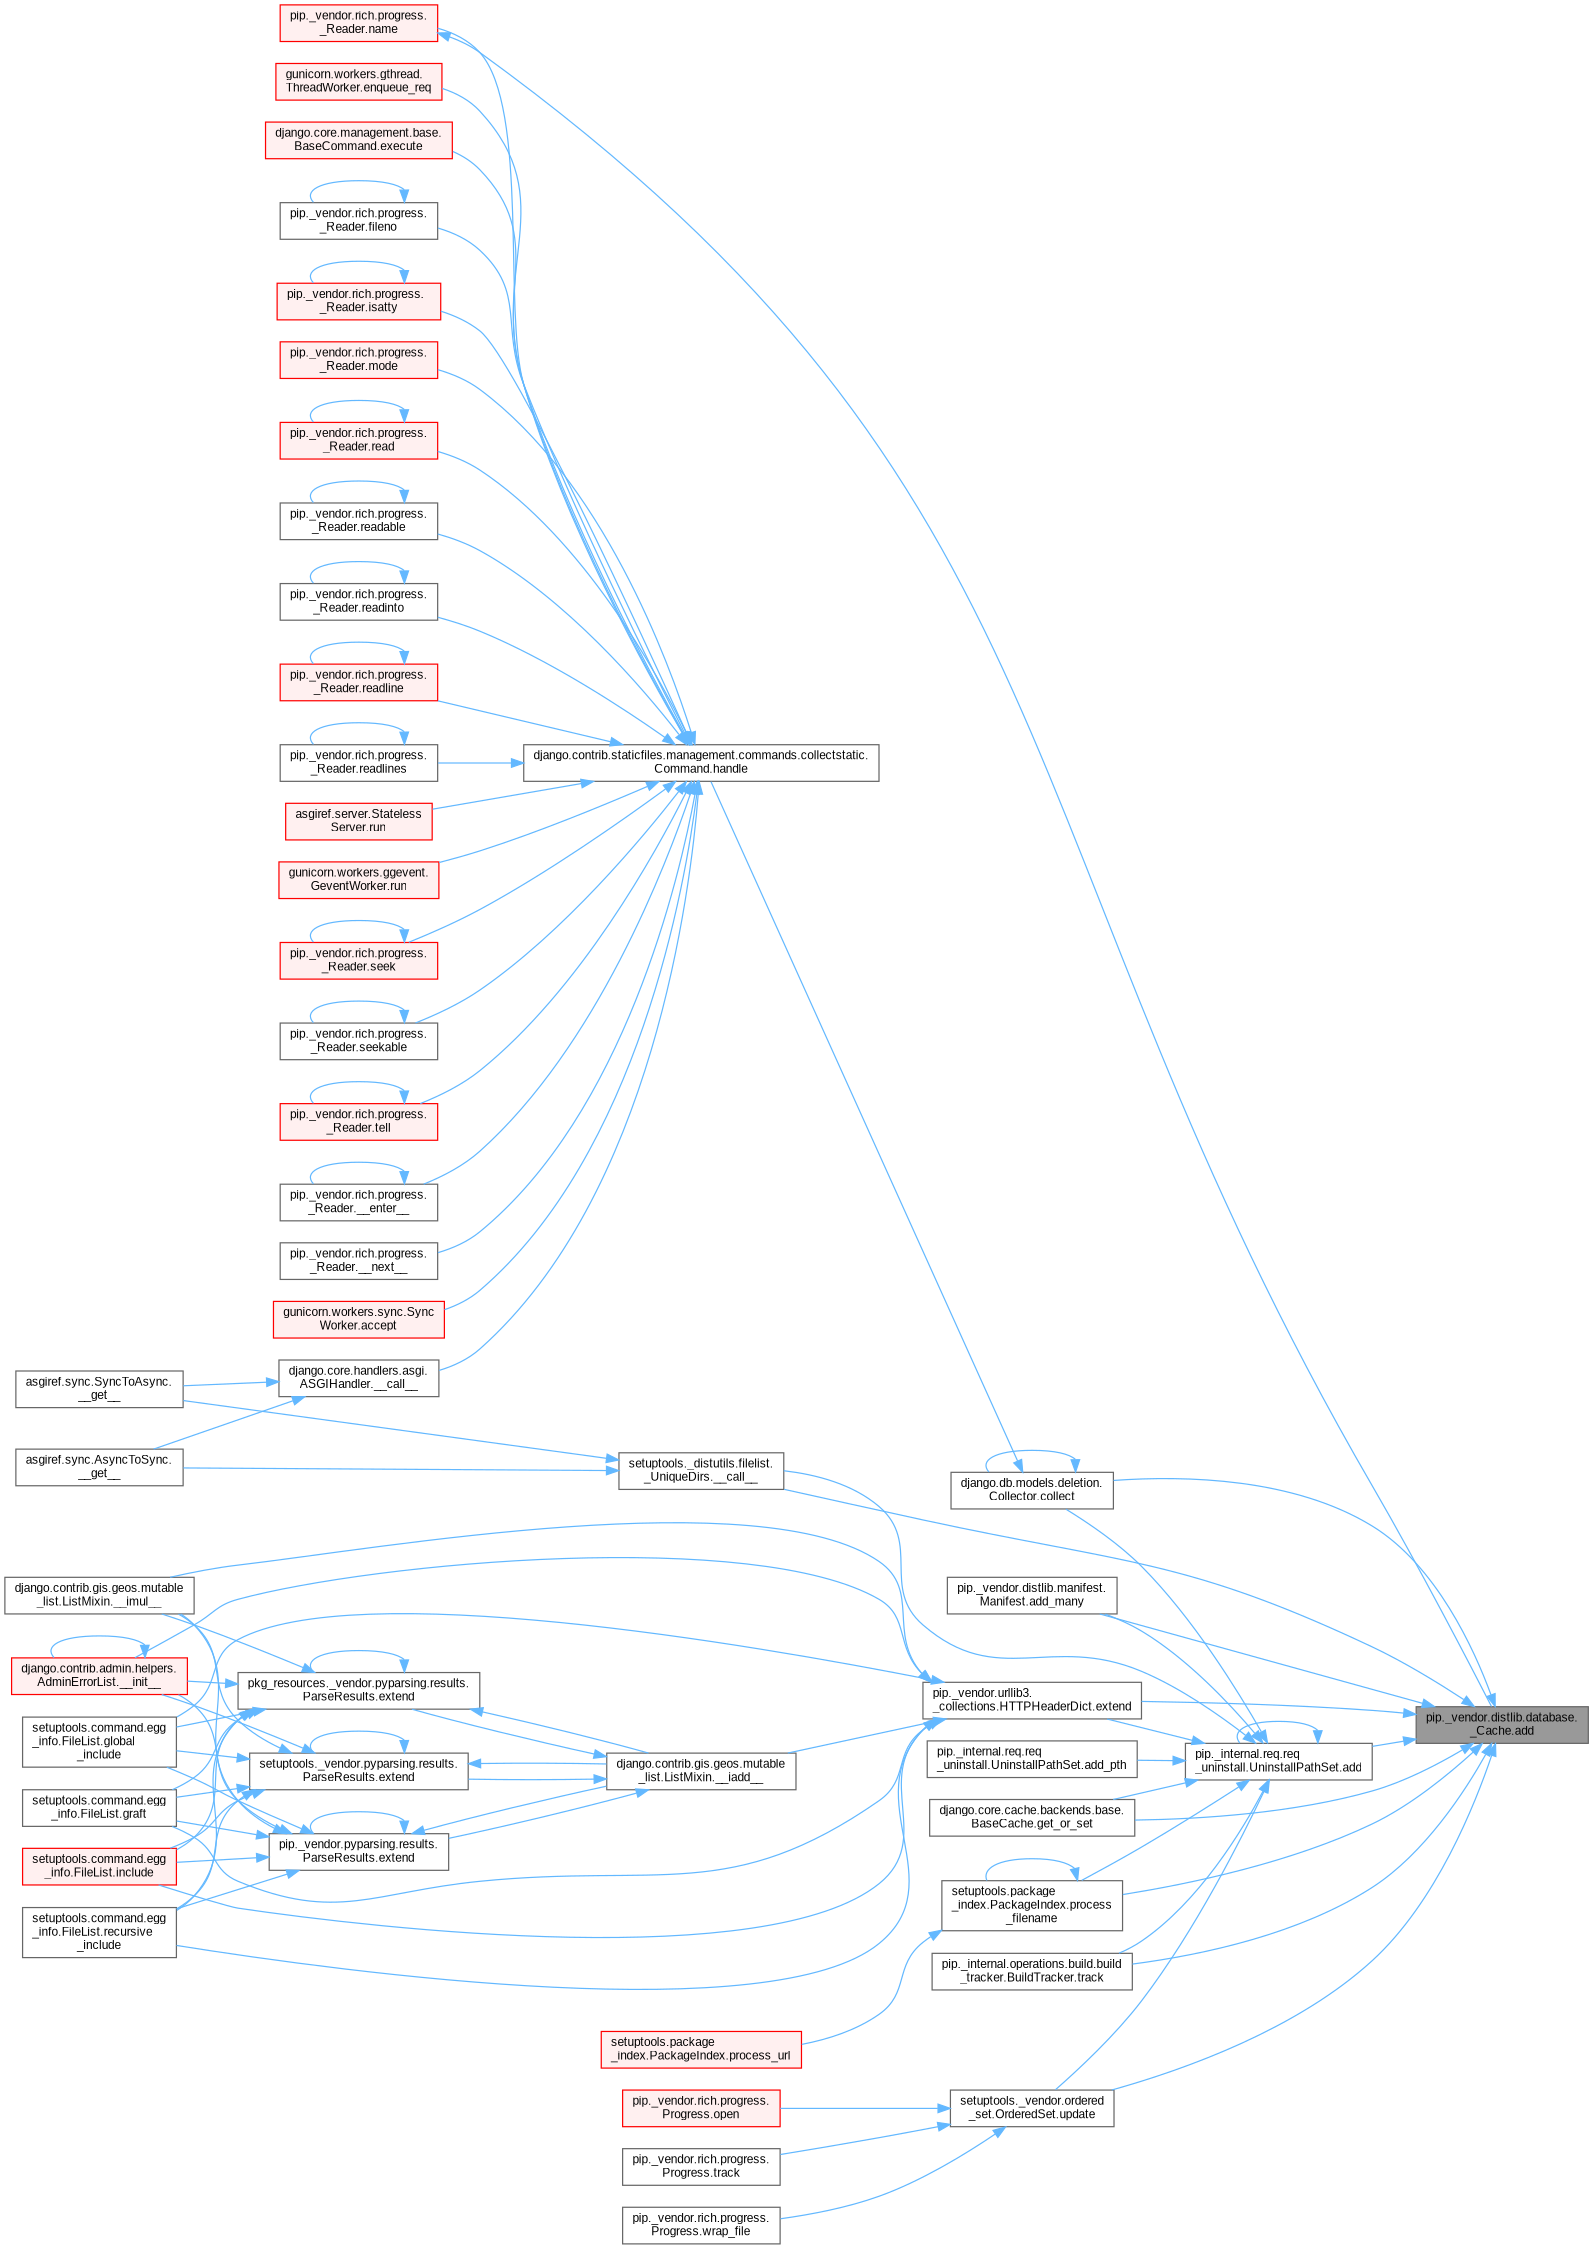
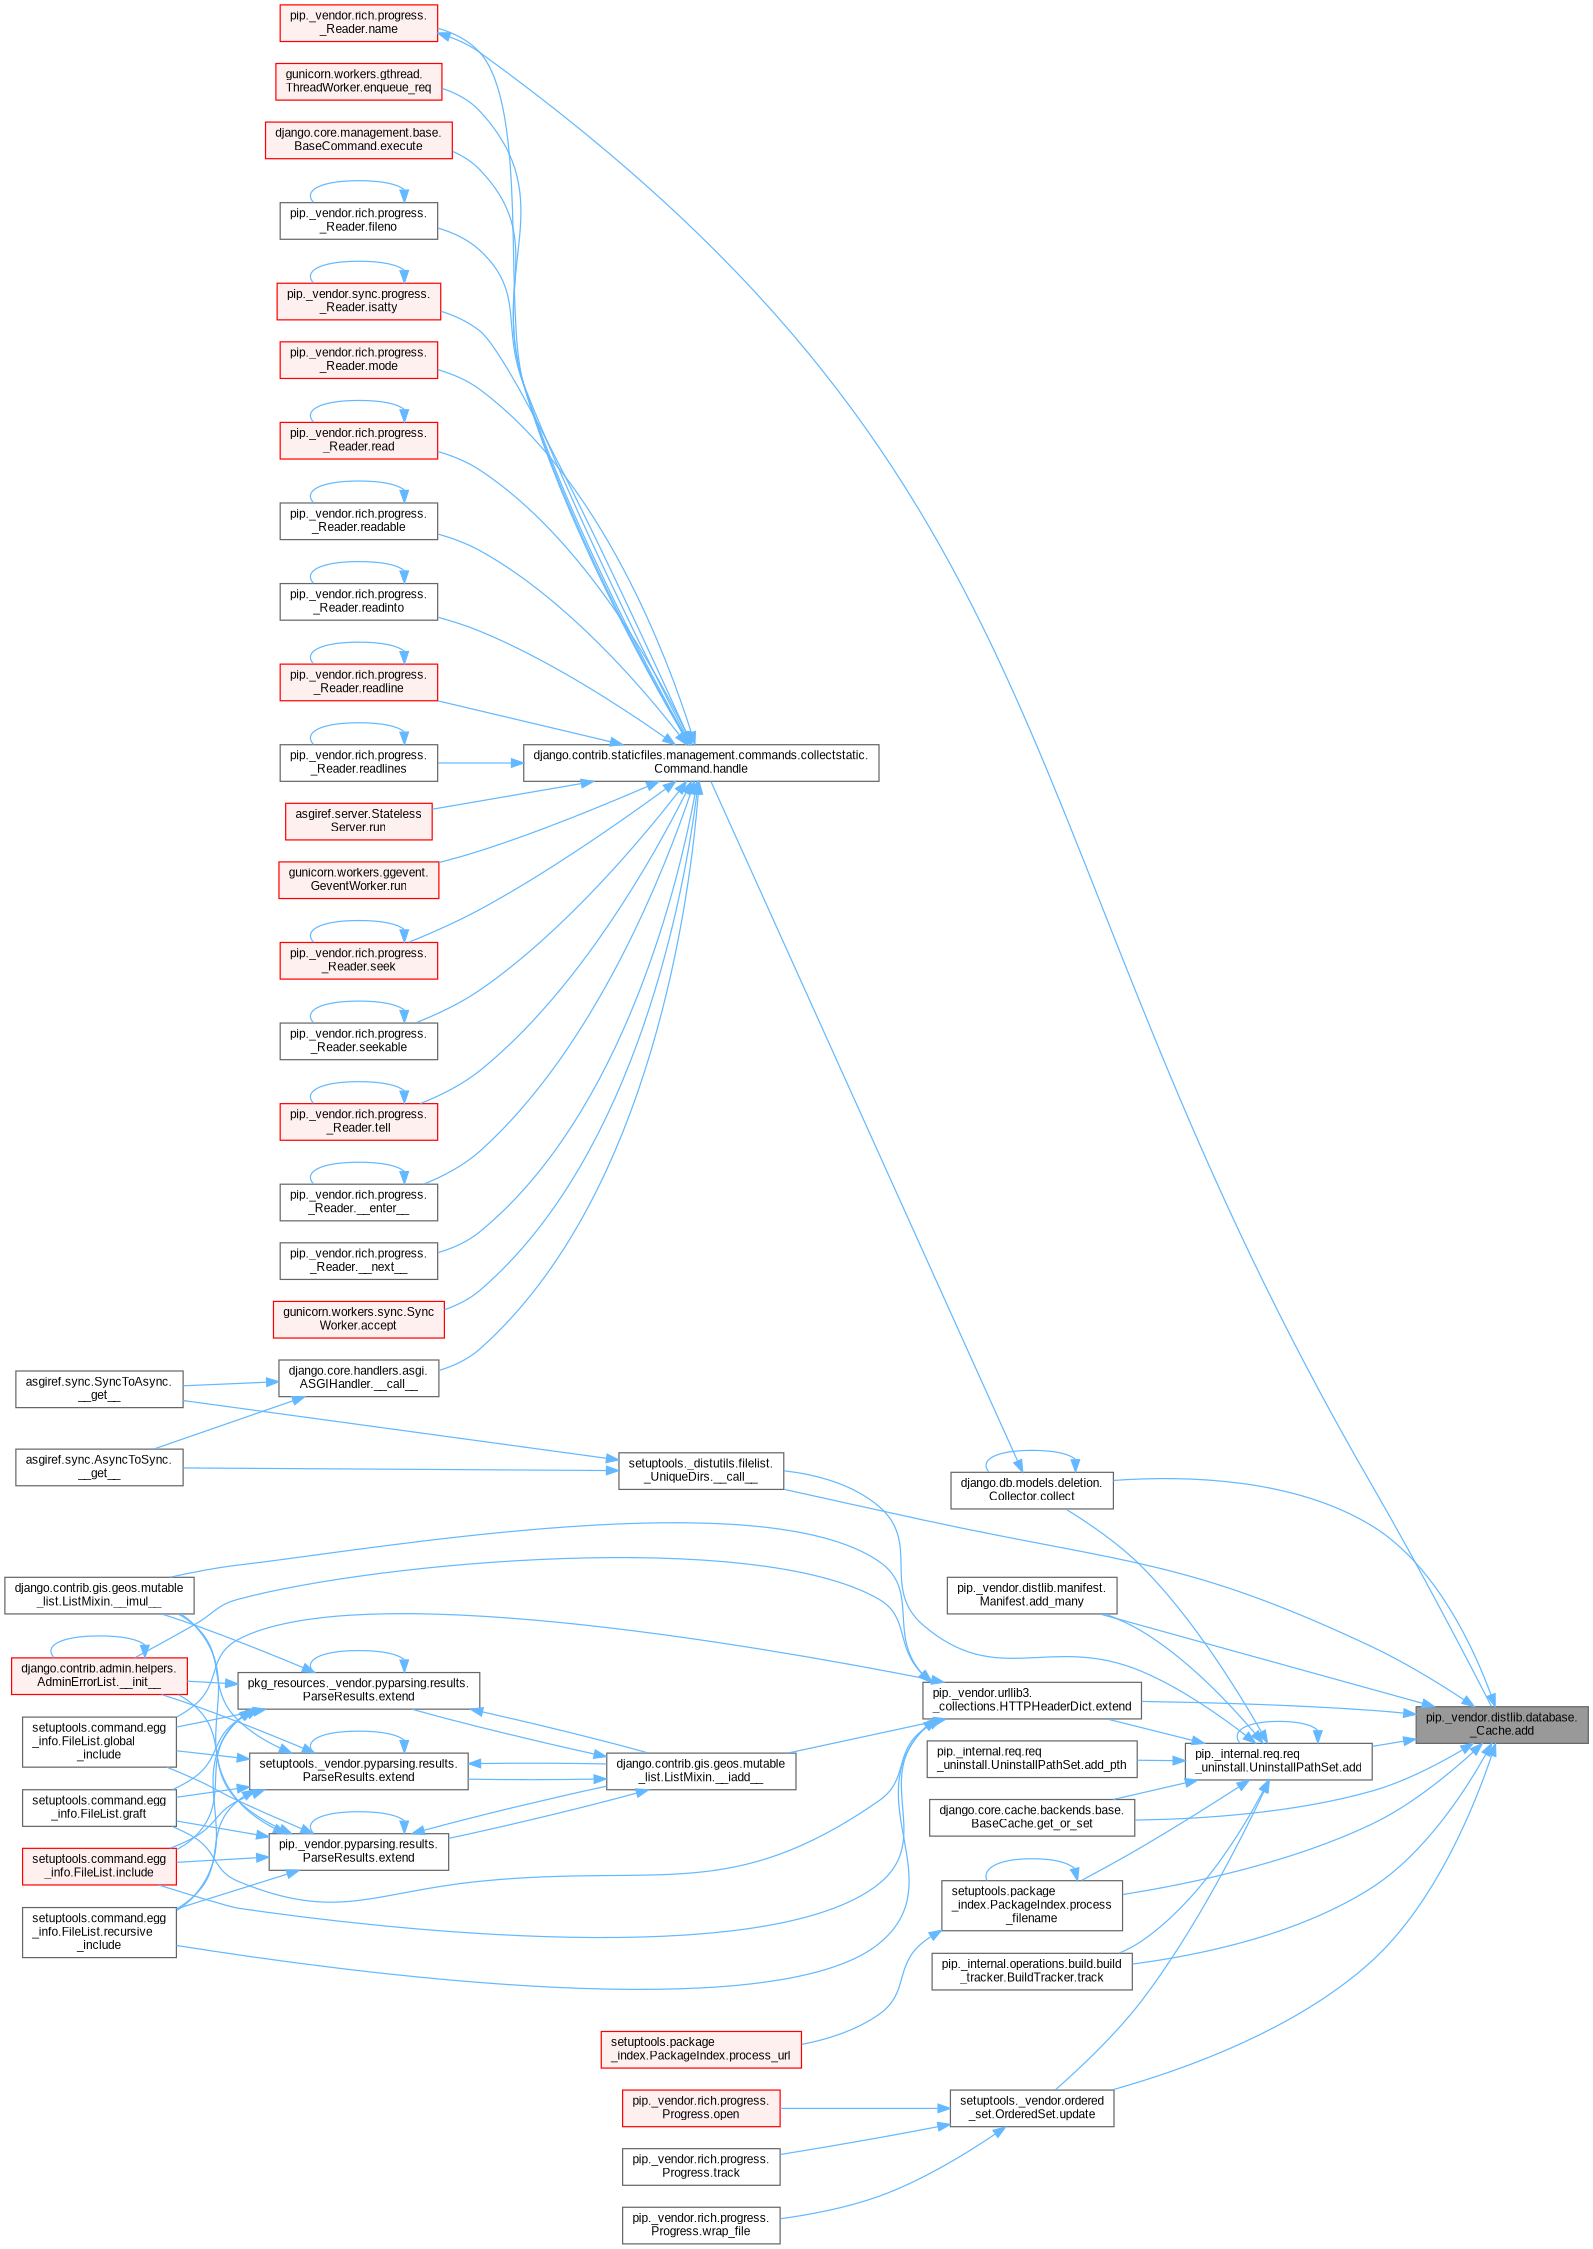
(359, 302) -> (359, 302)
